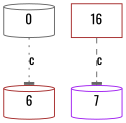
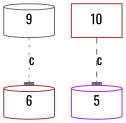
(29, 21) -> (29, 21)
(97, 21) -> (97, 21)
(97, 102) -> (97, 102)
